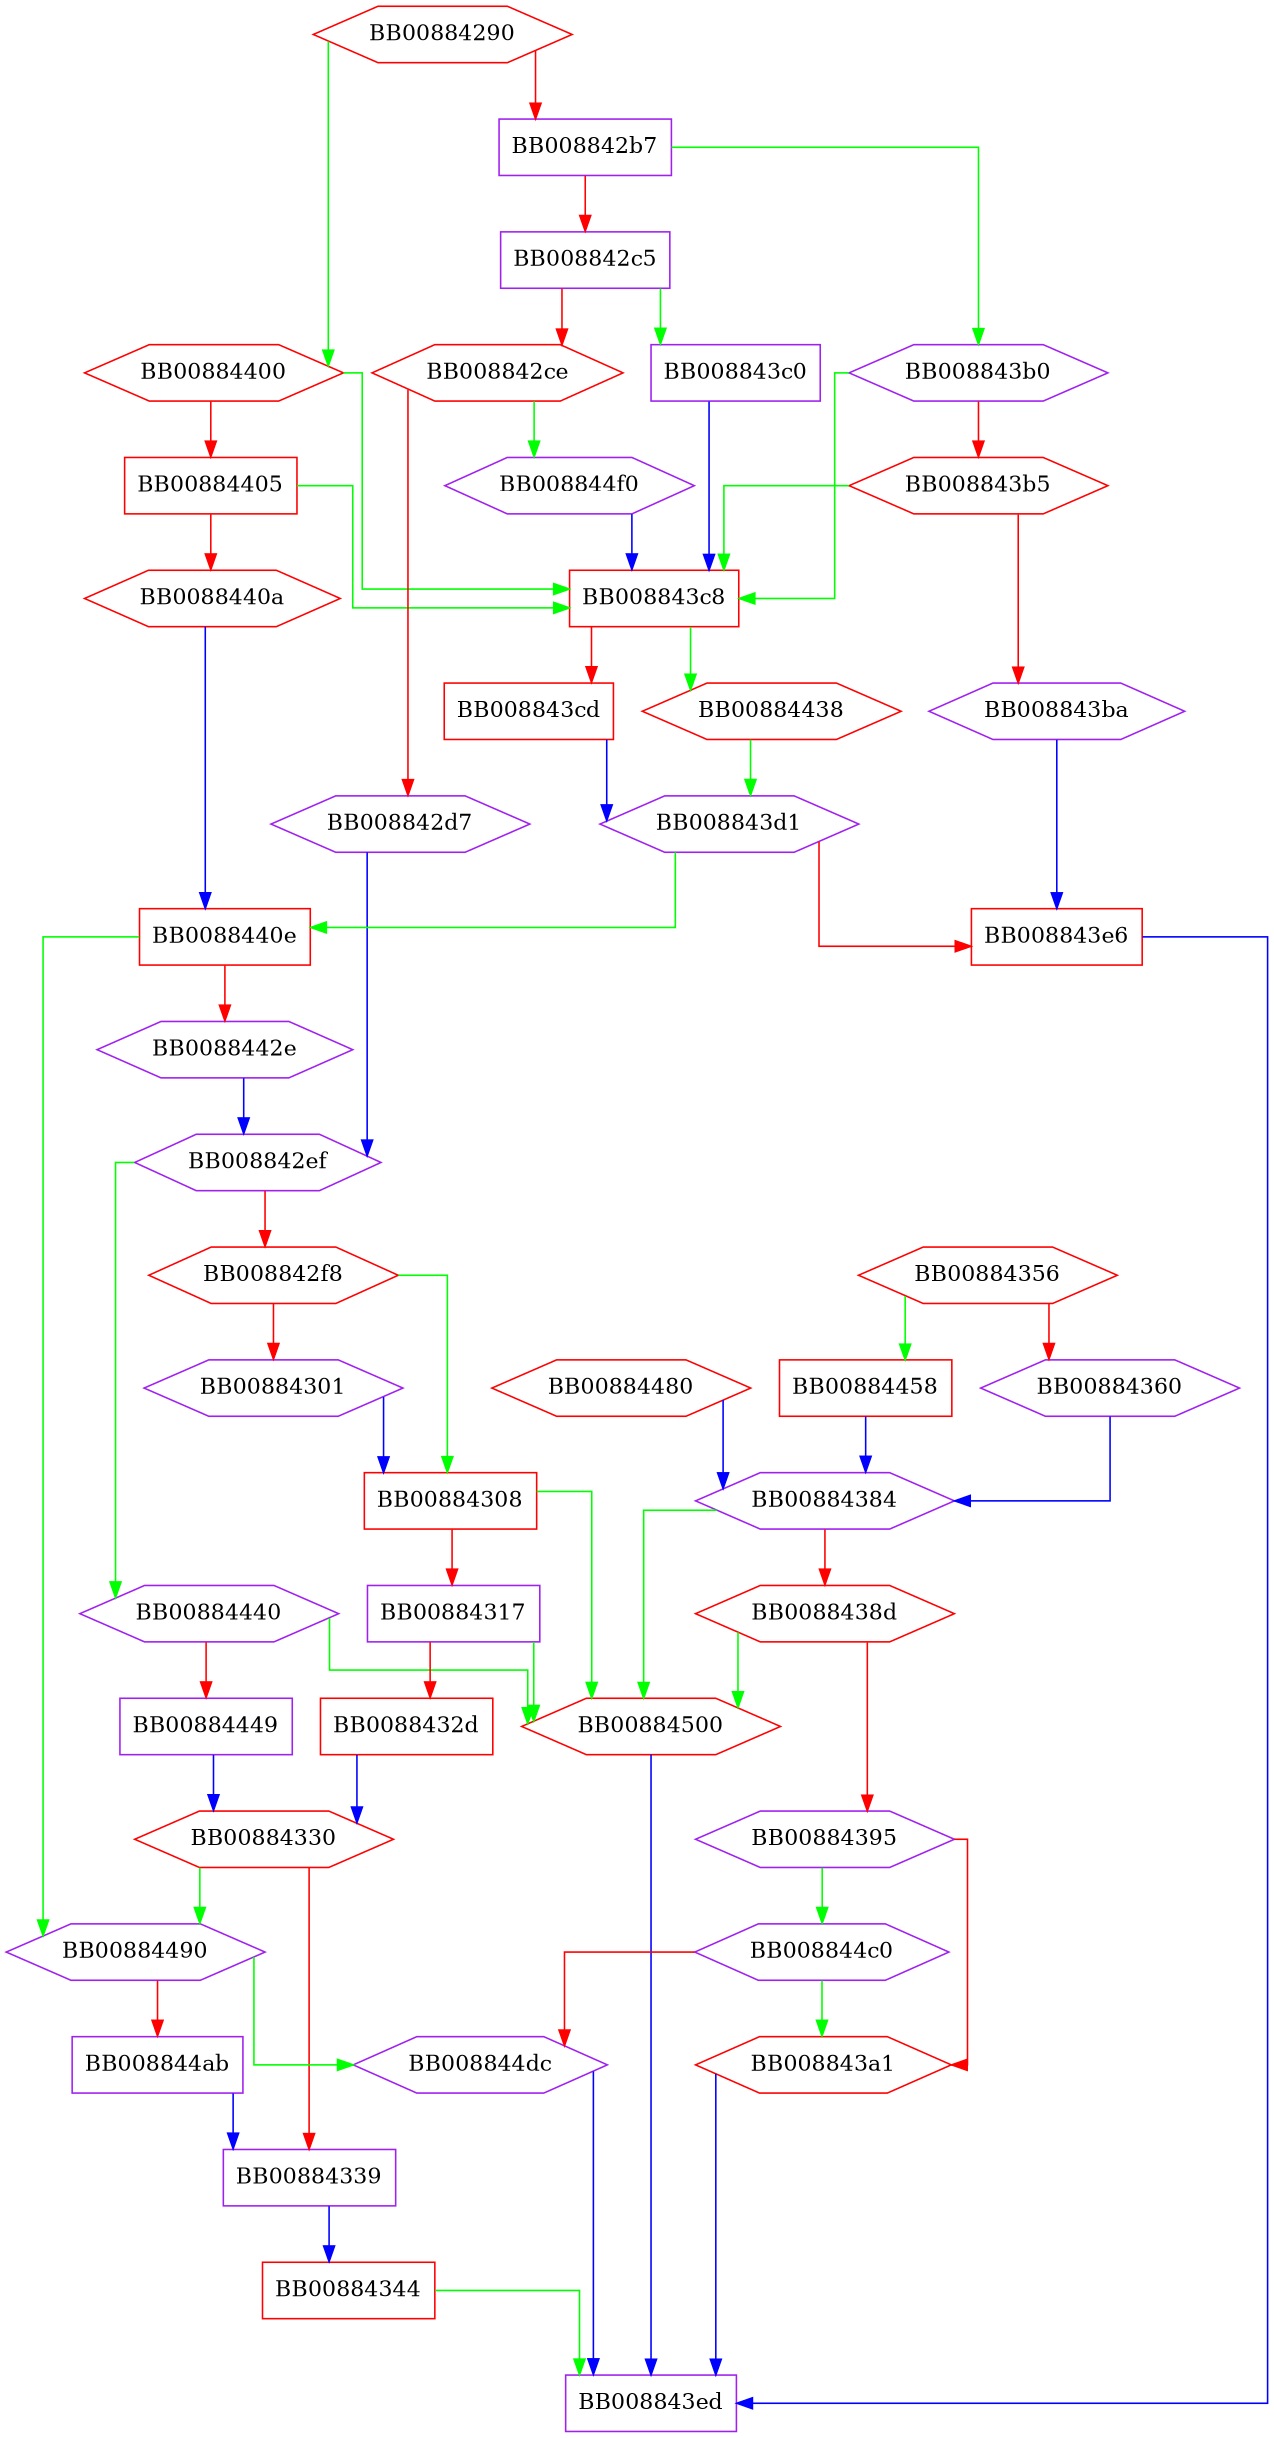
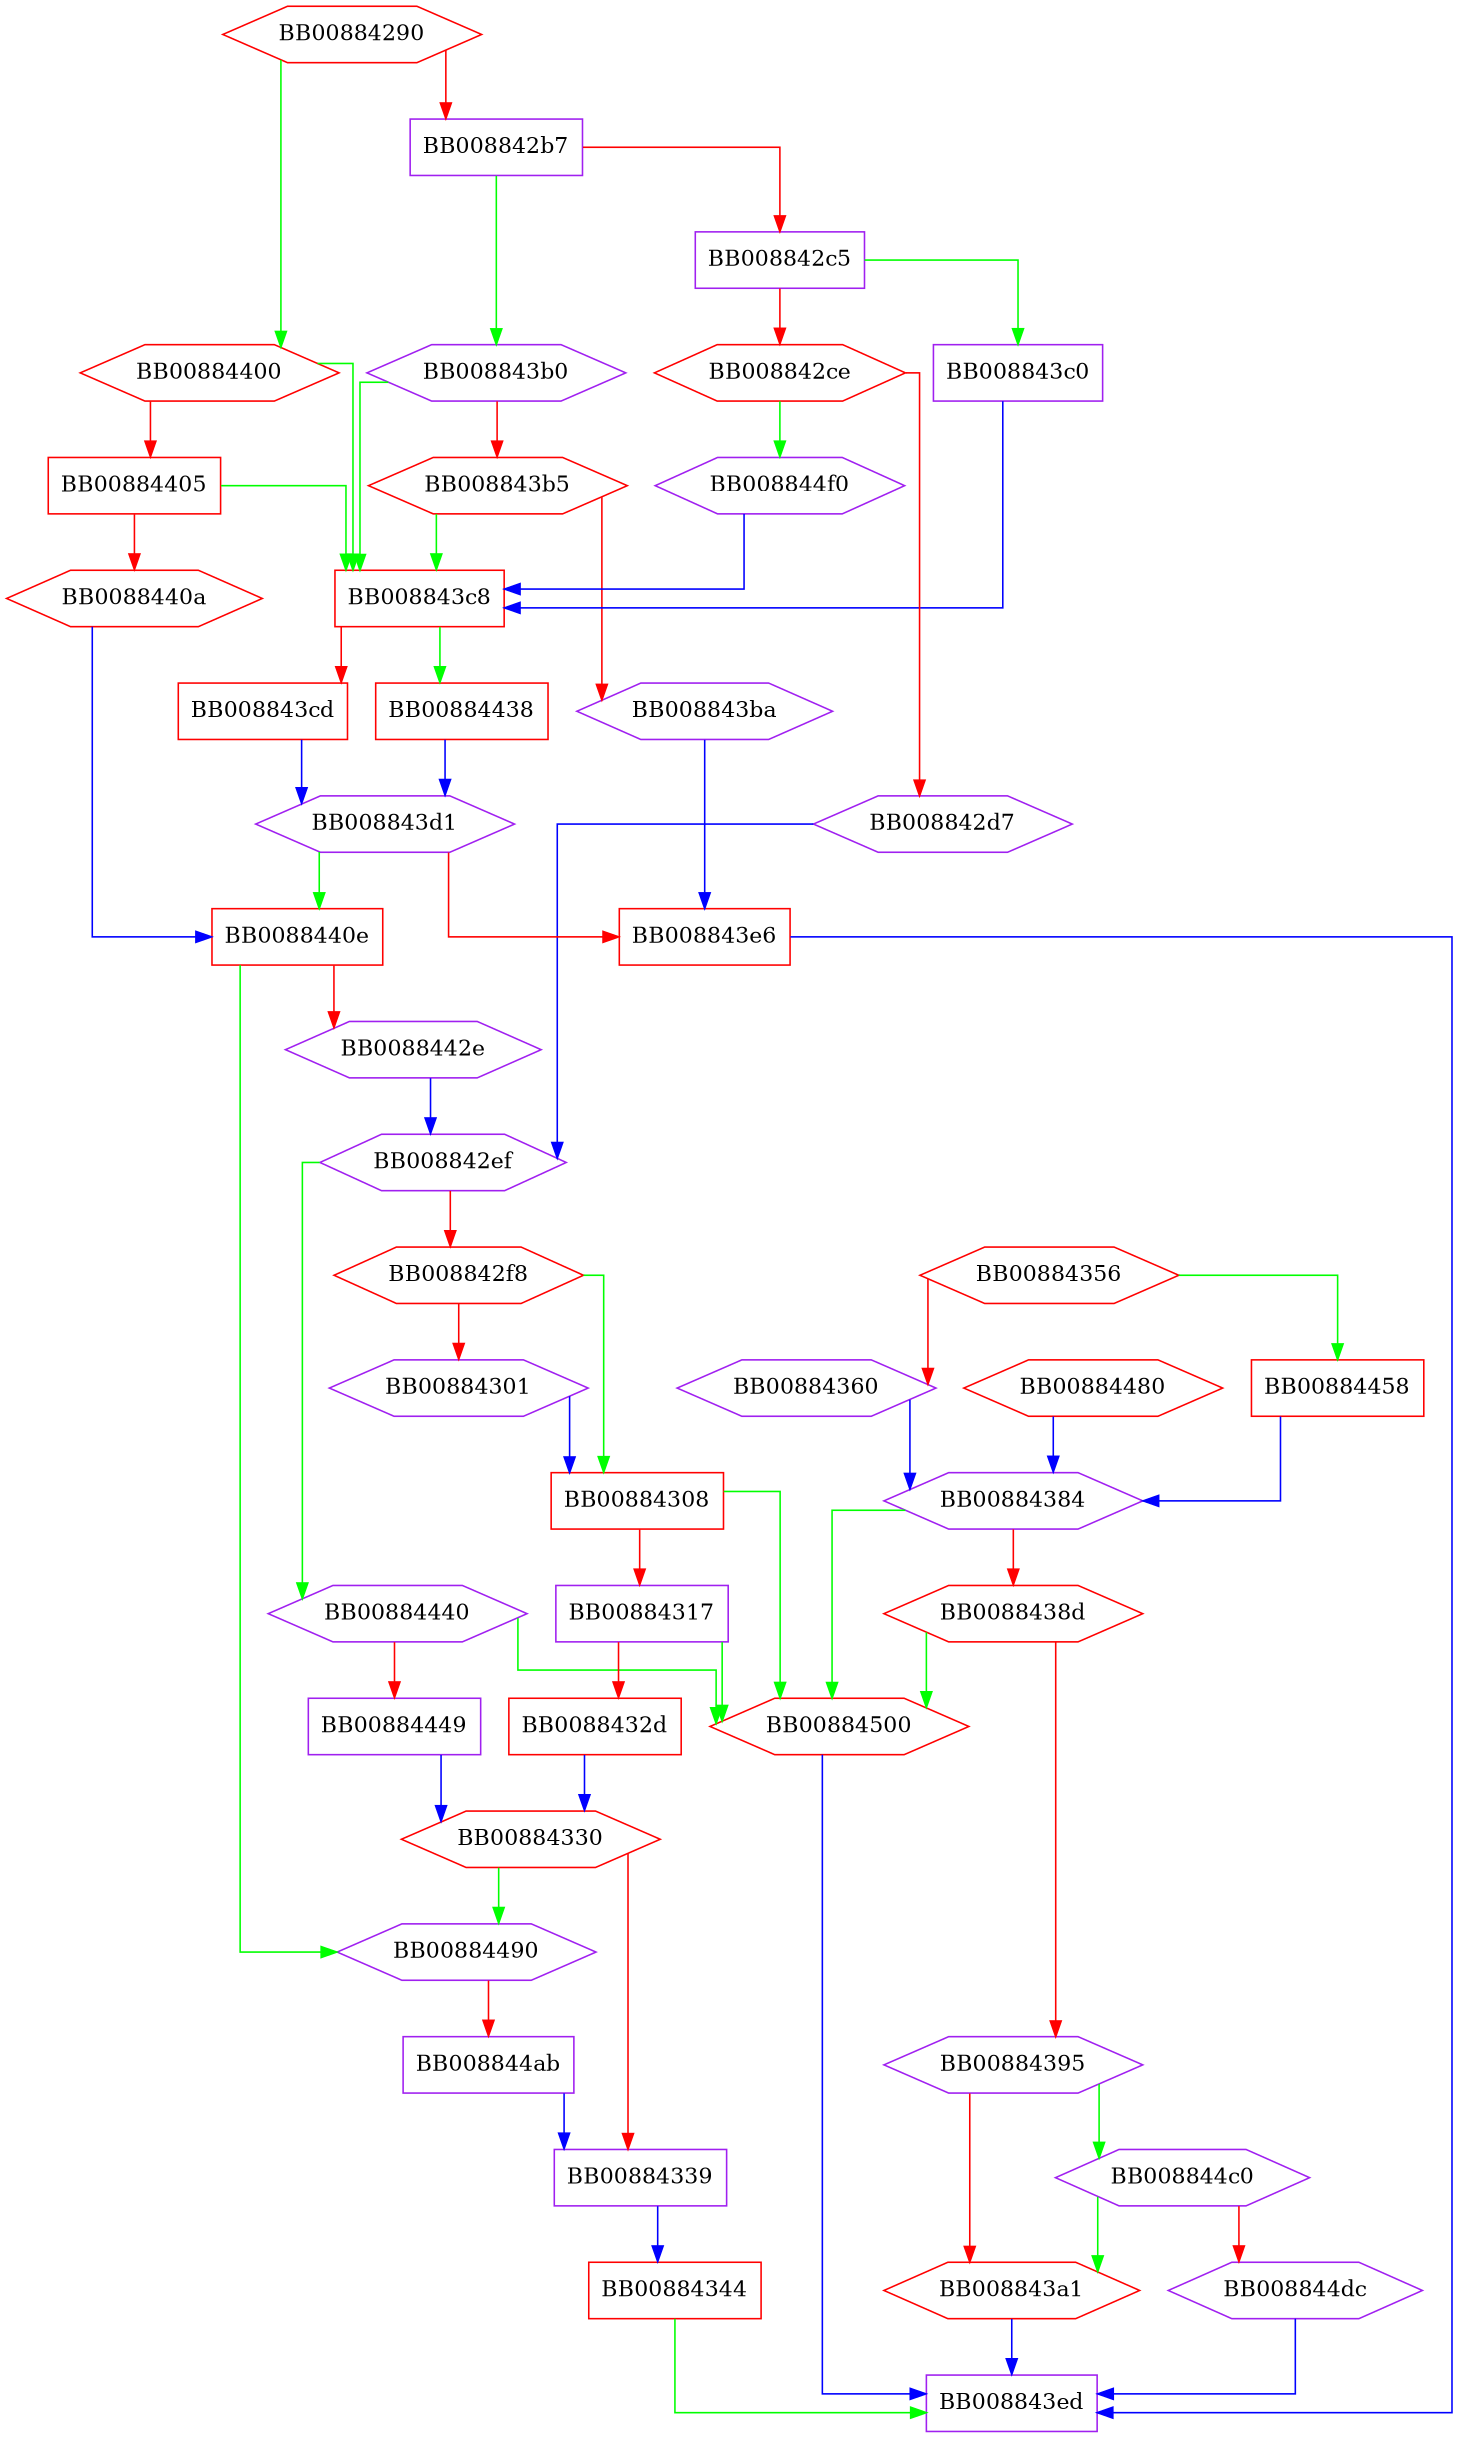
(772, 711) -> (462, 711)
(751, 760) -> (445, 760)
(254, 2053) -> none
